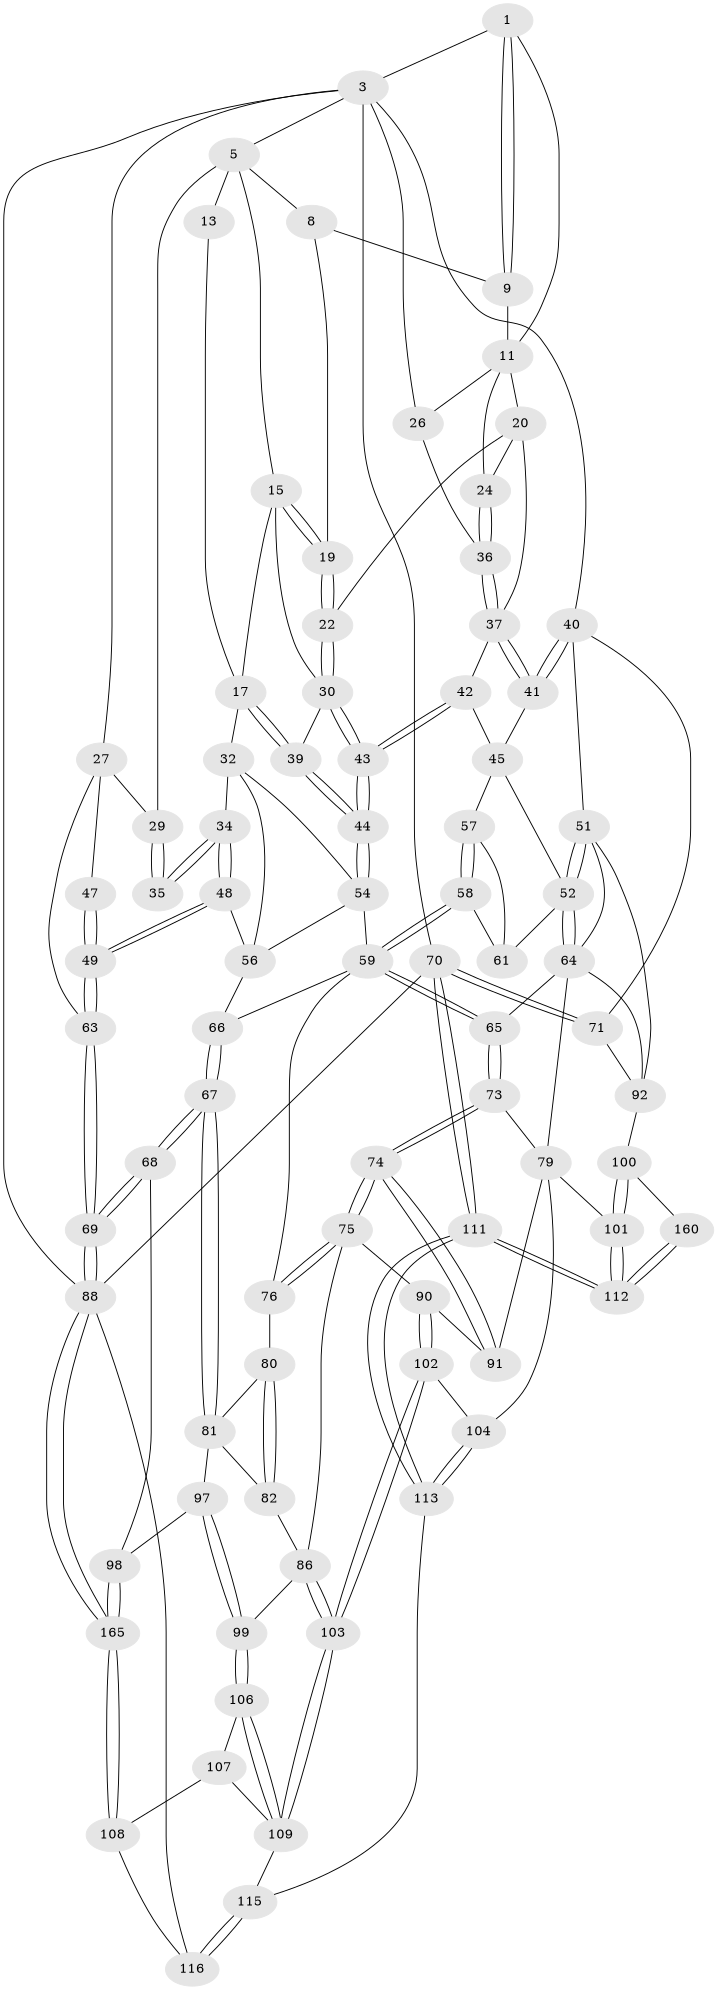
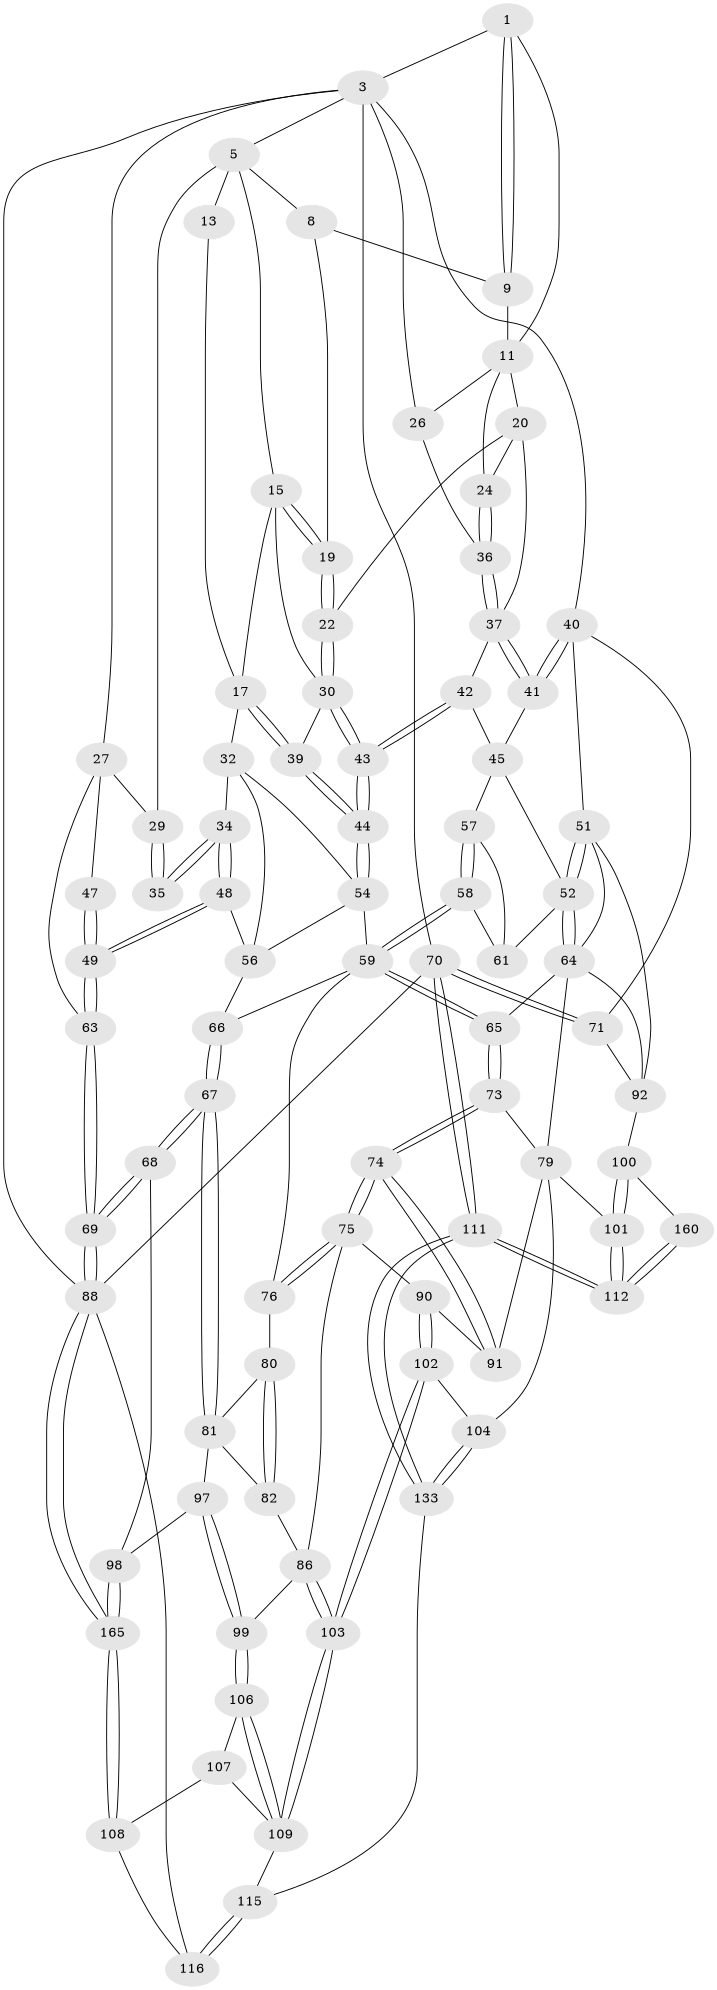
(427, 1499) -> (427, 1499)
